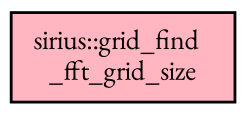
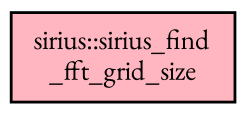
(123, 57) -> (123, 57)
